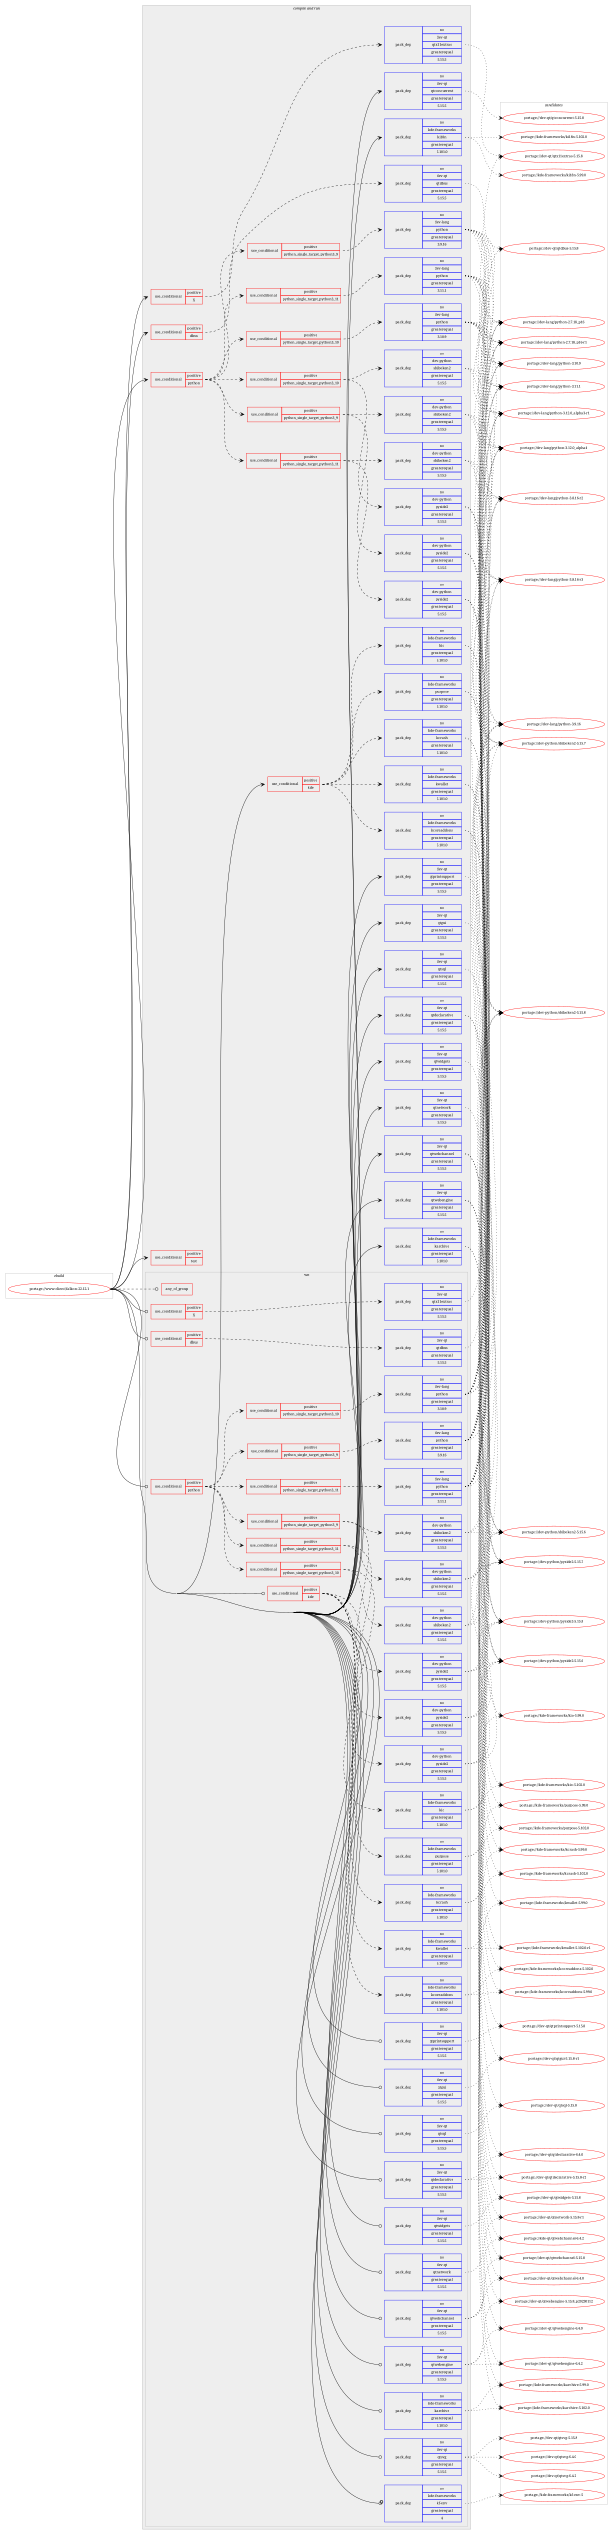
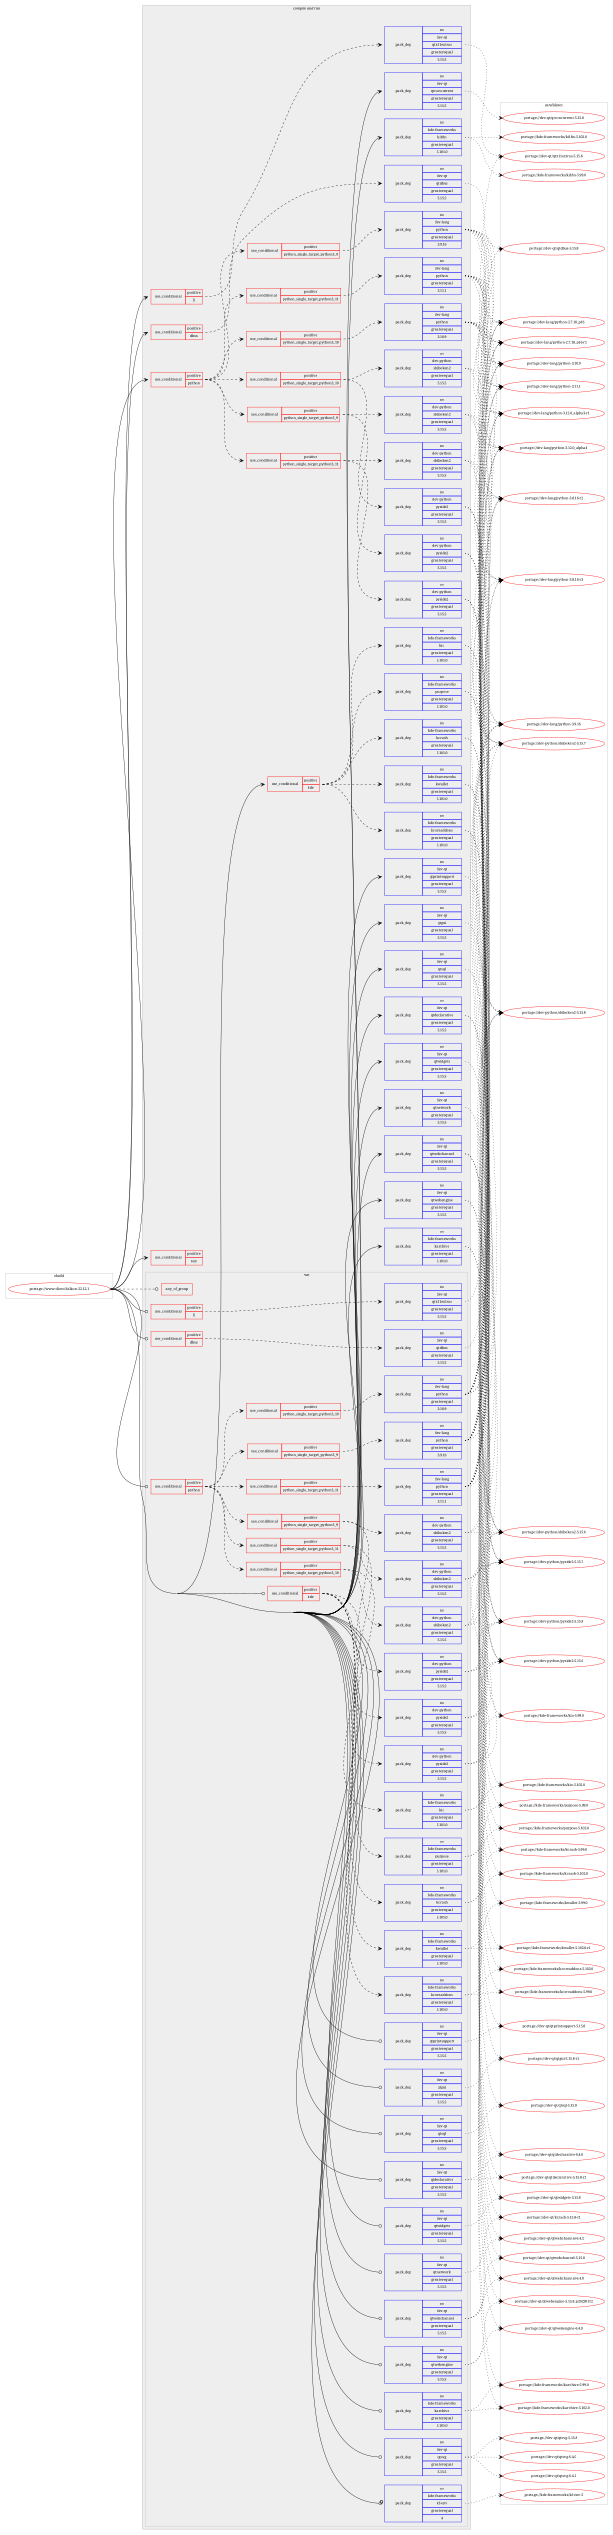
(554, 2218) -> (554, 2218)
(554, 2239) -> (554, 2239)
(554, 2364) -> none
